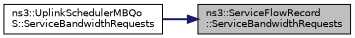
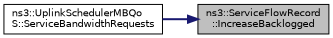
(274, 19) -> (263, 19)
